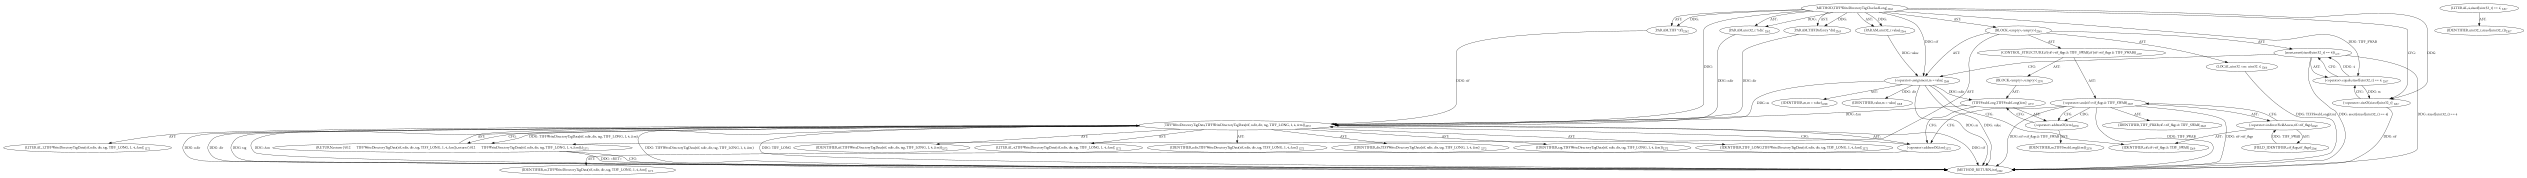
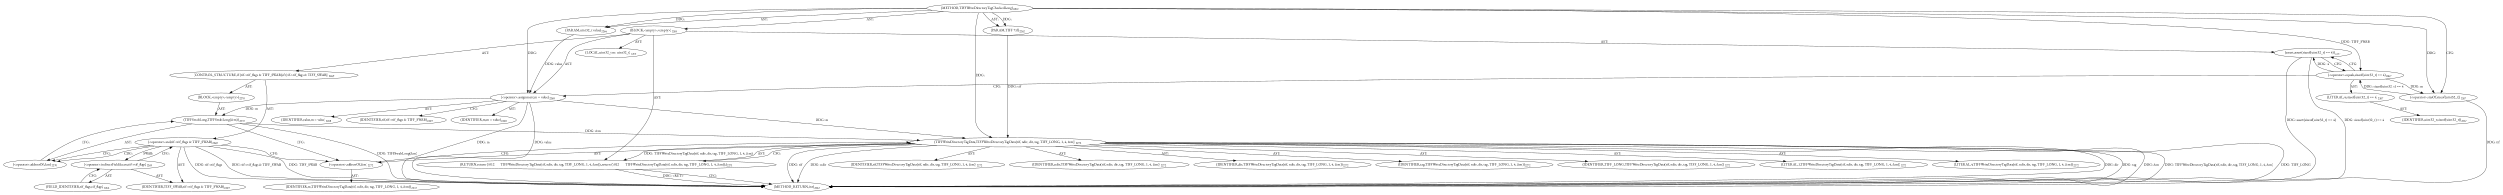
(1750, 31) -> none
(1817, 31) -> none
(1931, 42) -> (533, 53)
(2108, 60) -> (1441, 79)
(2317, 67) -> (2339, 64)
none -> (2351, 85)
(1909, 92) -> (429, 109)
(1956, 92) -> (252, 109)
(2360, 92) -> (2384, 86)
(2255, 114) -> (149, 154)
(2215, 135) -> (151, 175)
(2286, 137) -> (93, 176)
(2060, 148) -> none
(2243, 163) -> (399, 178)
